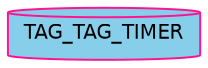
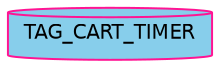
(104, 34) -> (110, 34)
